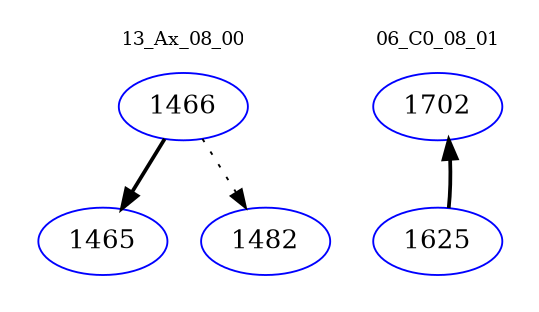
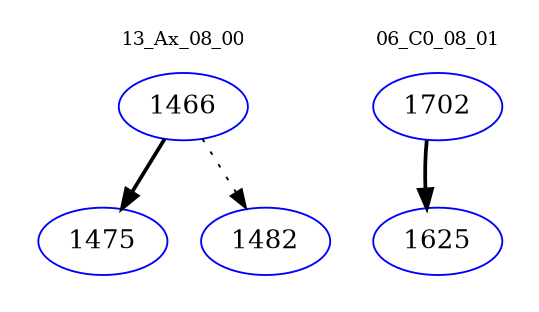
(450, 184) -> (425, 165)
(103, 241) -> (103, 241)
